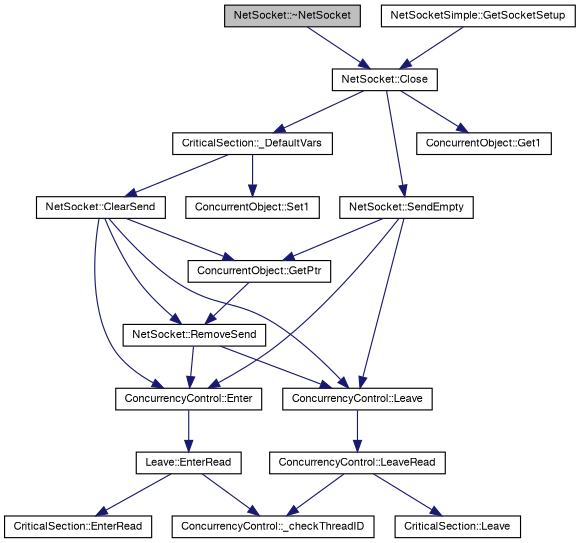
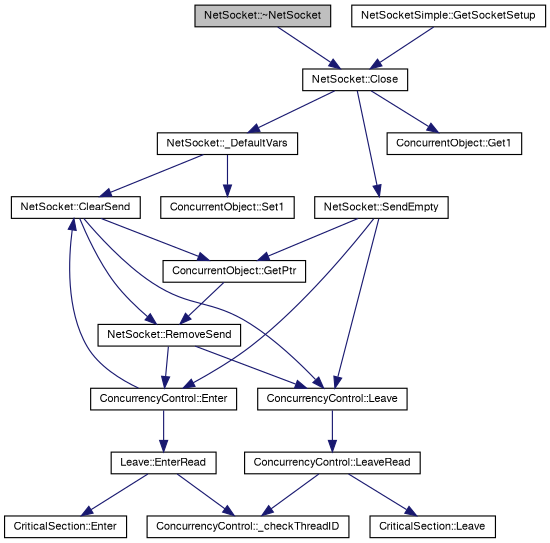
(253, 144) -> (227, 144)
(99, 311) -> (77, 322)
(78, 527) -> (66, 527)
